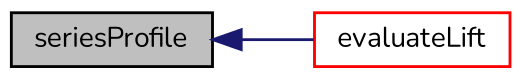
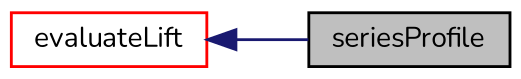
(278, 40) -> (272, 40)
